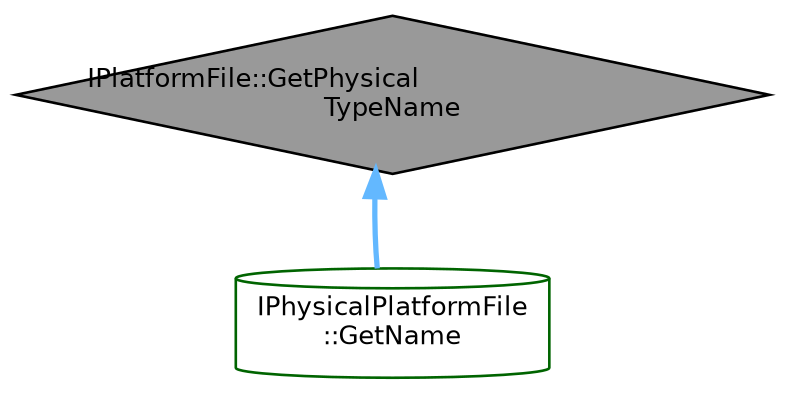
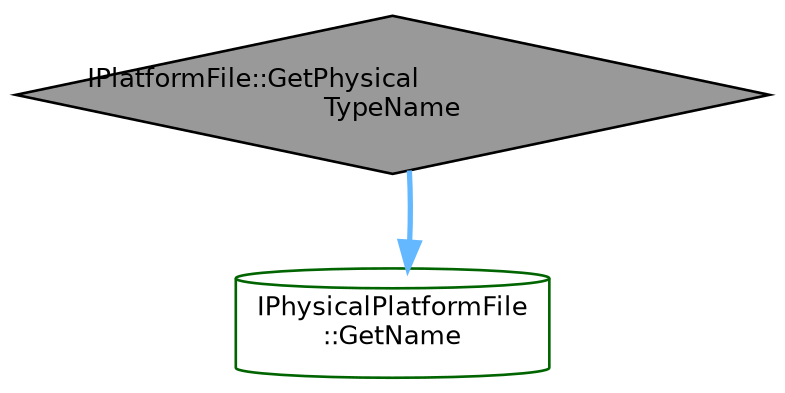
(375, 233) -> (410, 206)
